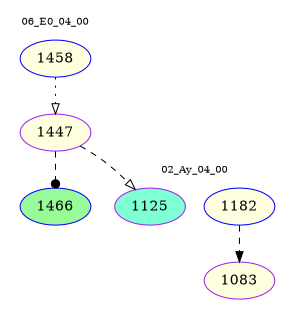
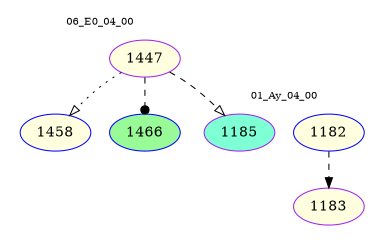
(55, 91) -> (98, 89)
(195, 170) -> (284, 96)
(150, 207) -> (239, 133)
(239, 281) -> (329, 207)
